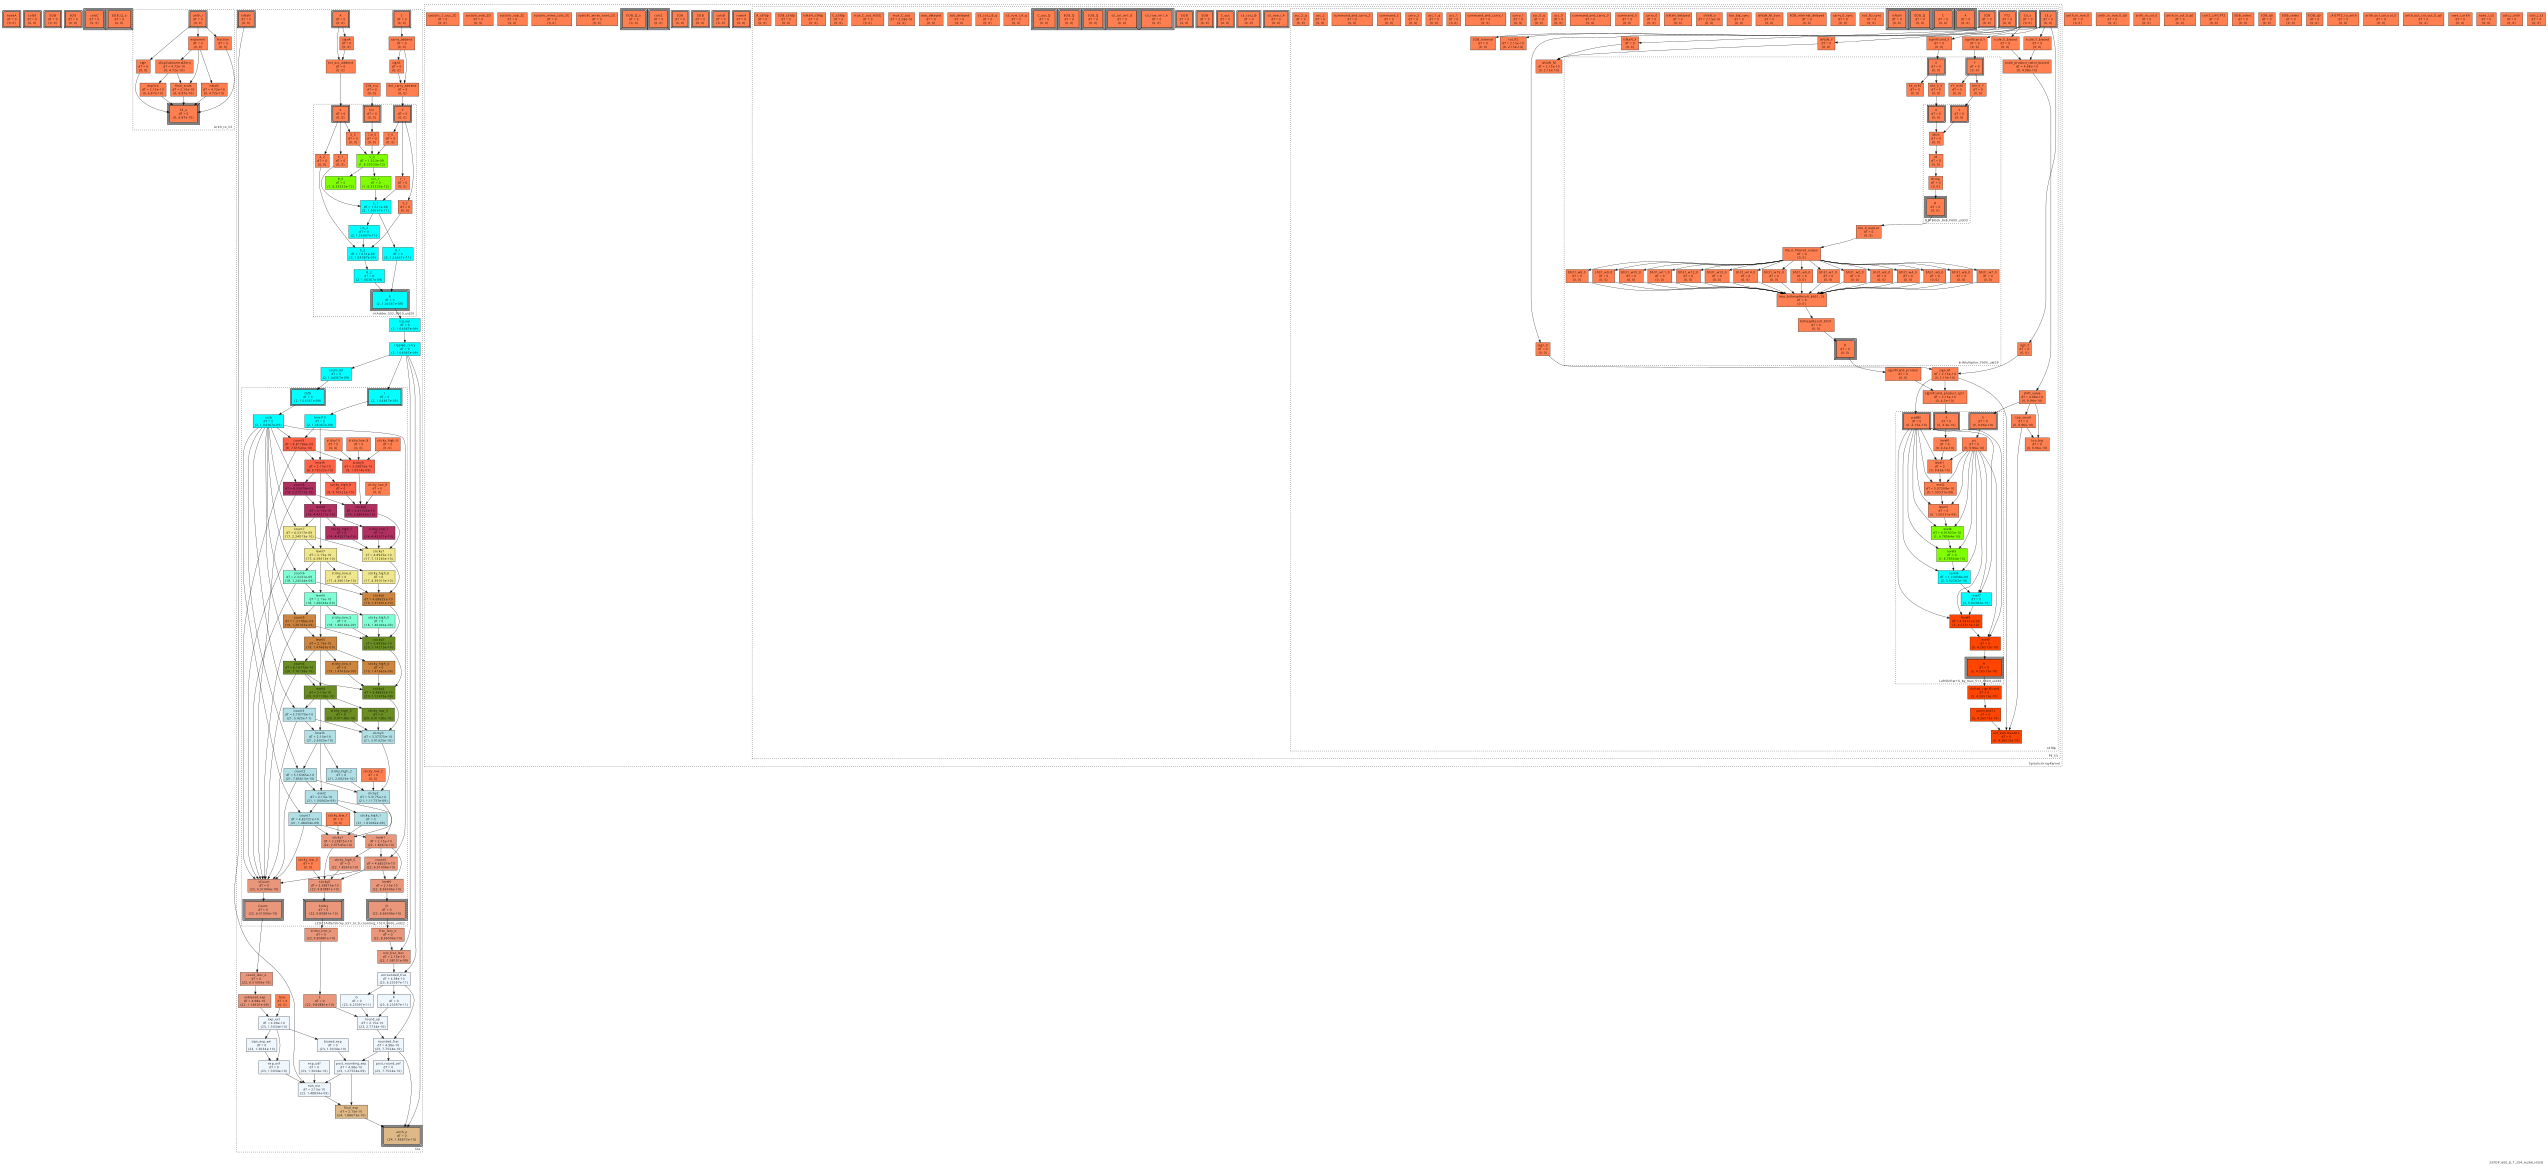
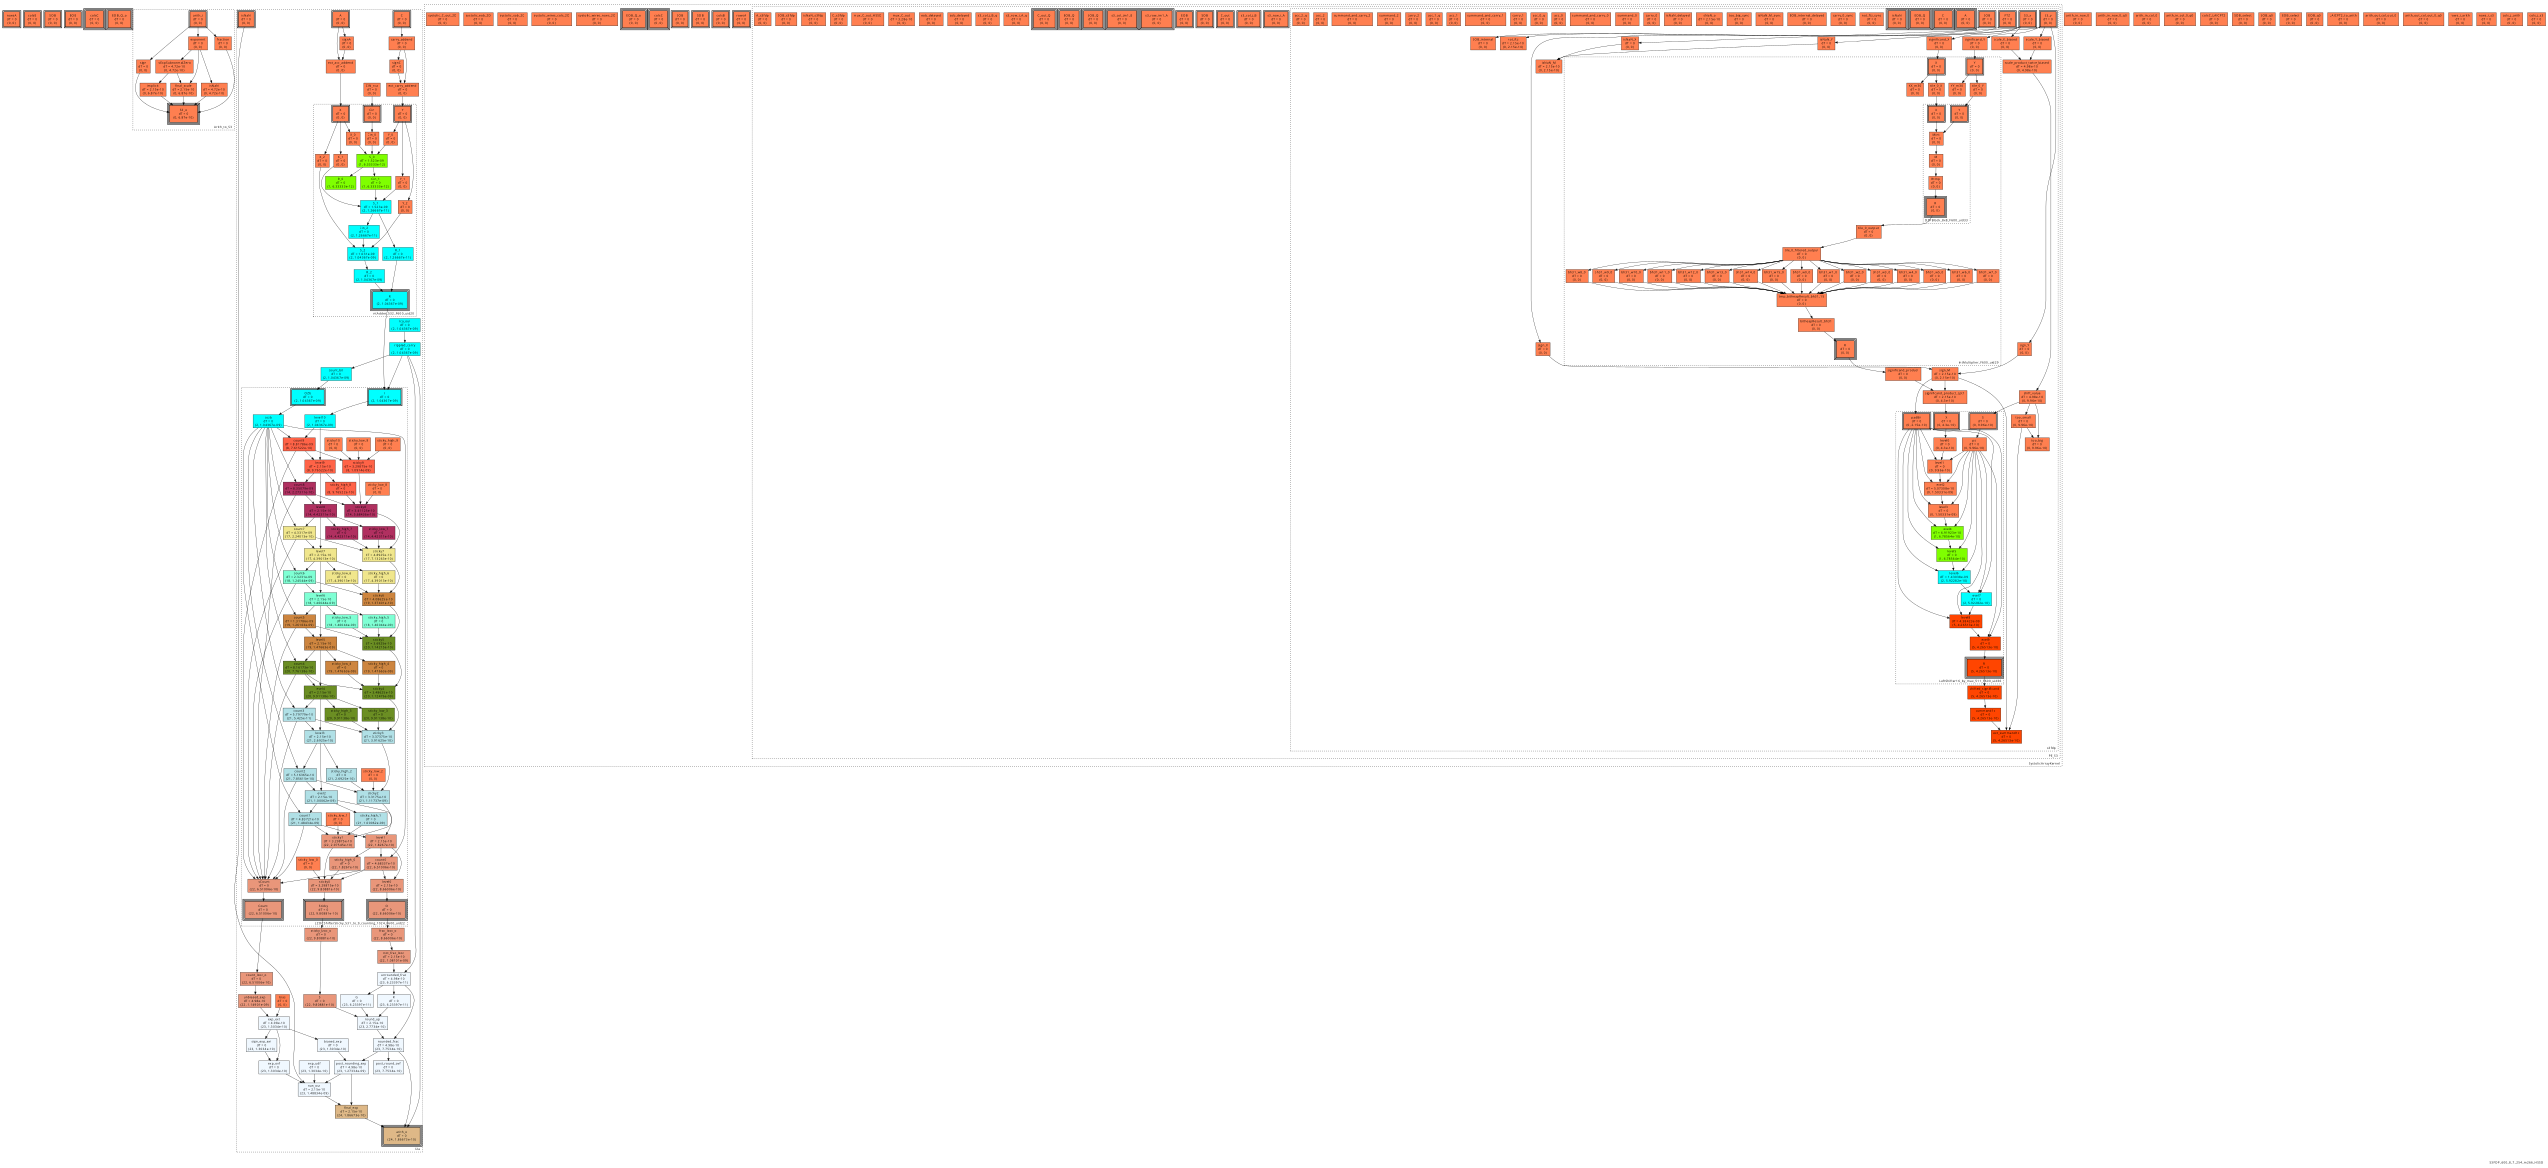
(397, 313) -> (384, 348)
(410, 653) -> none
